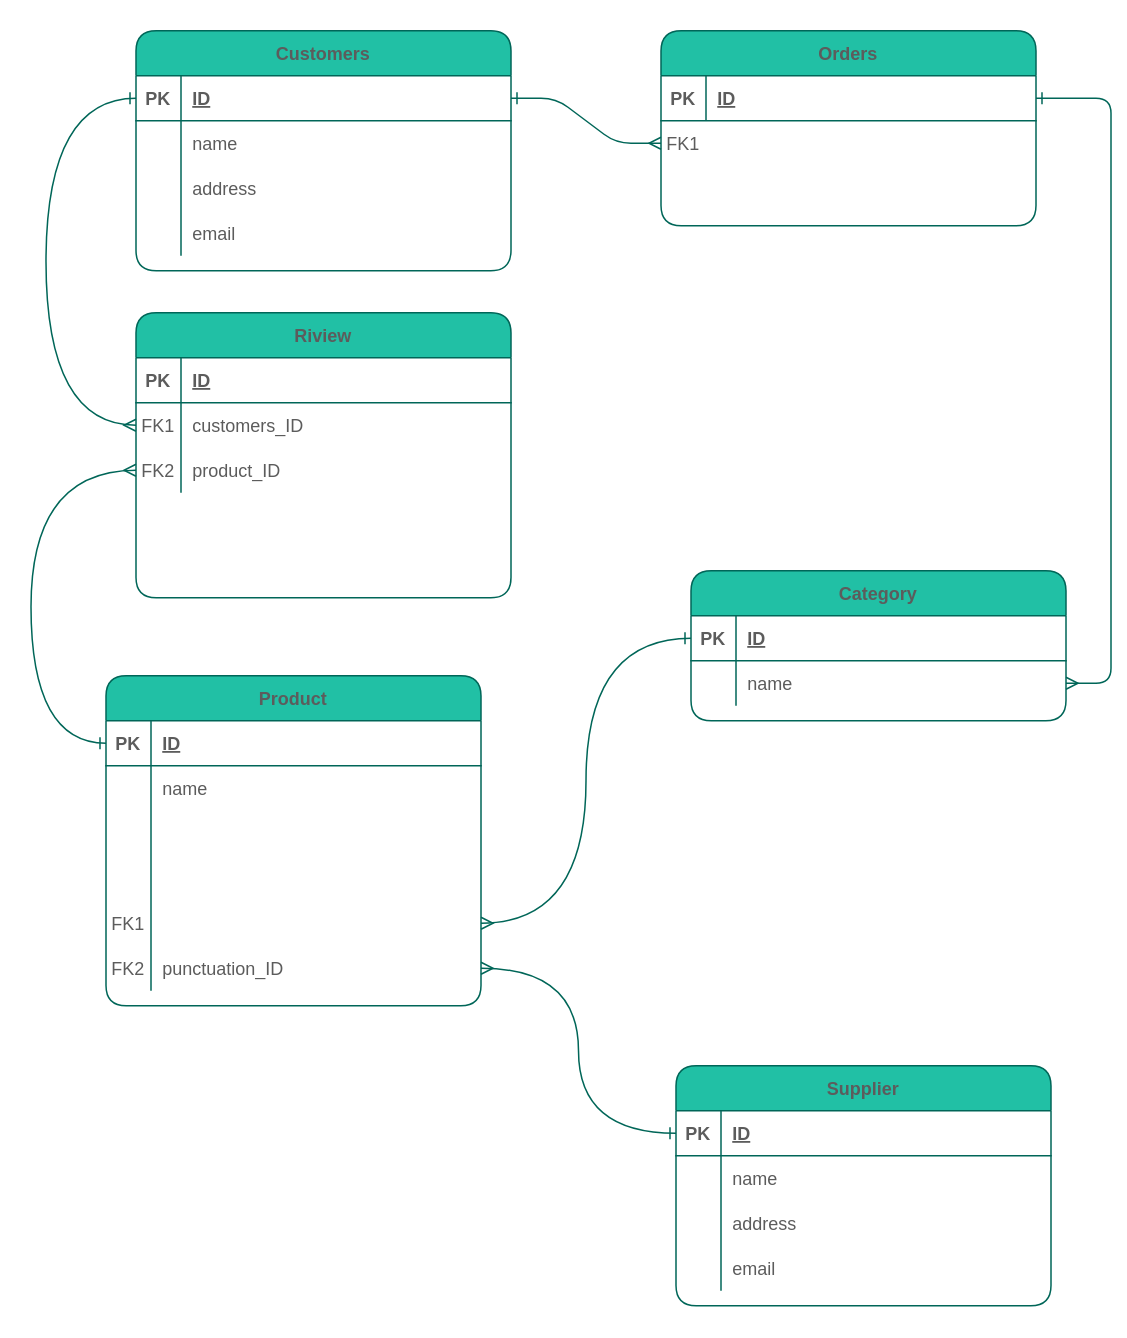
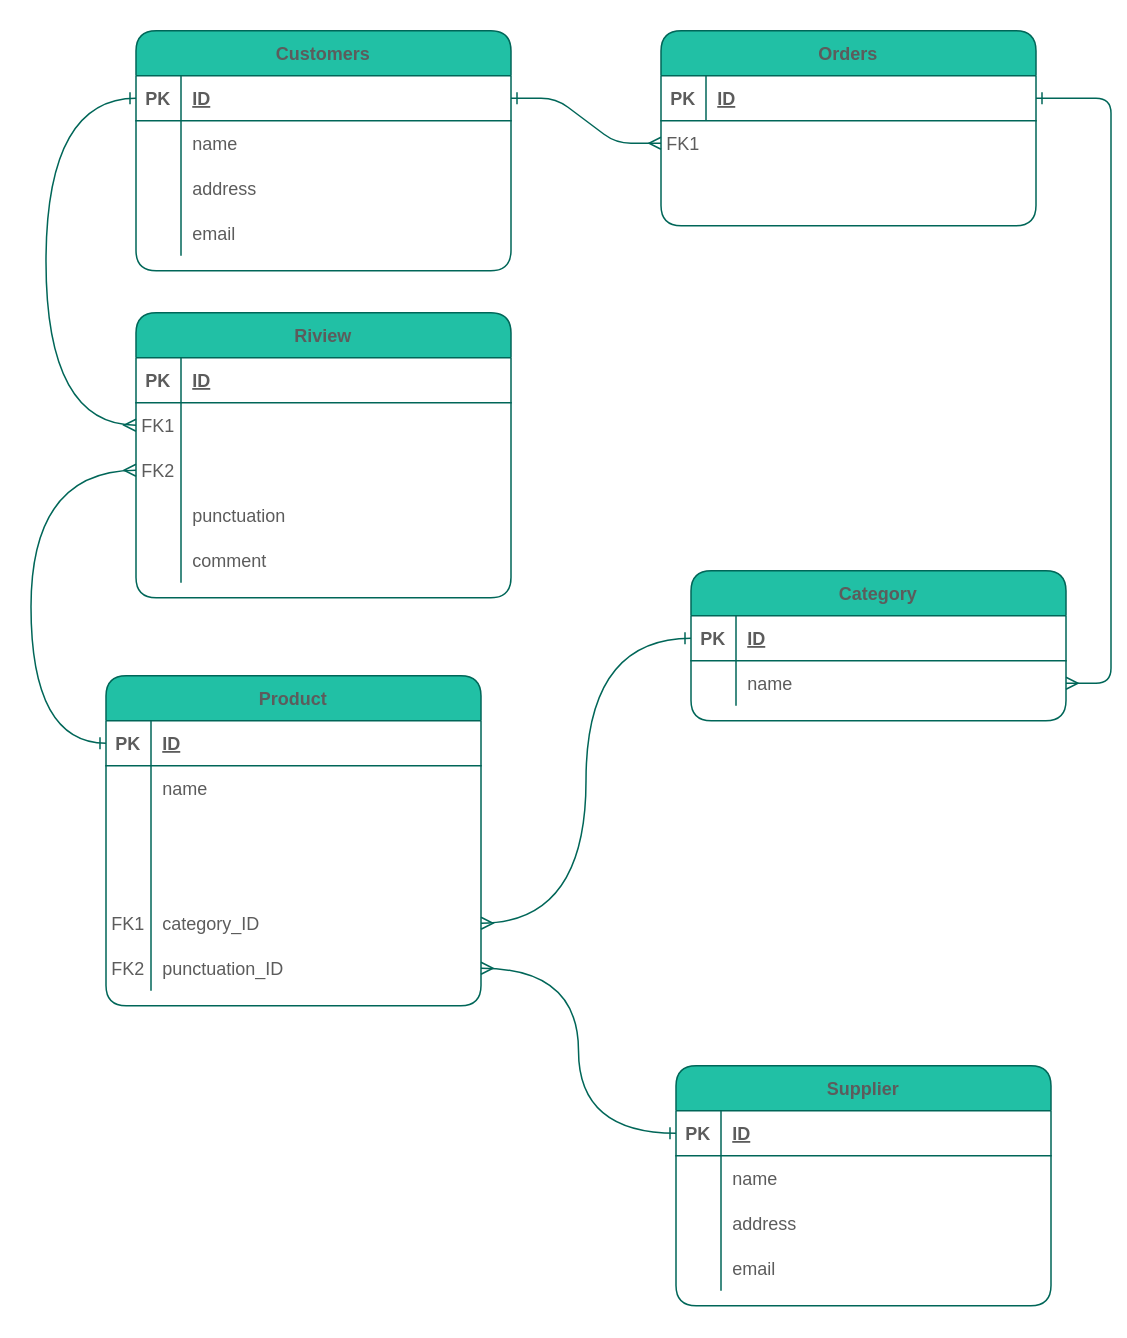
(346, 425) -> none
(346, 470) -> none
none -> (346, 515)
none -> (346, 560)
none -> (316, 923)
